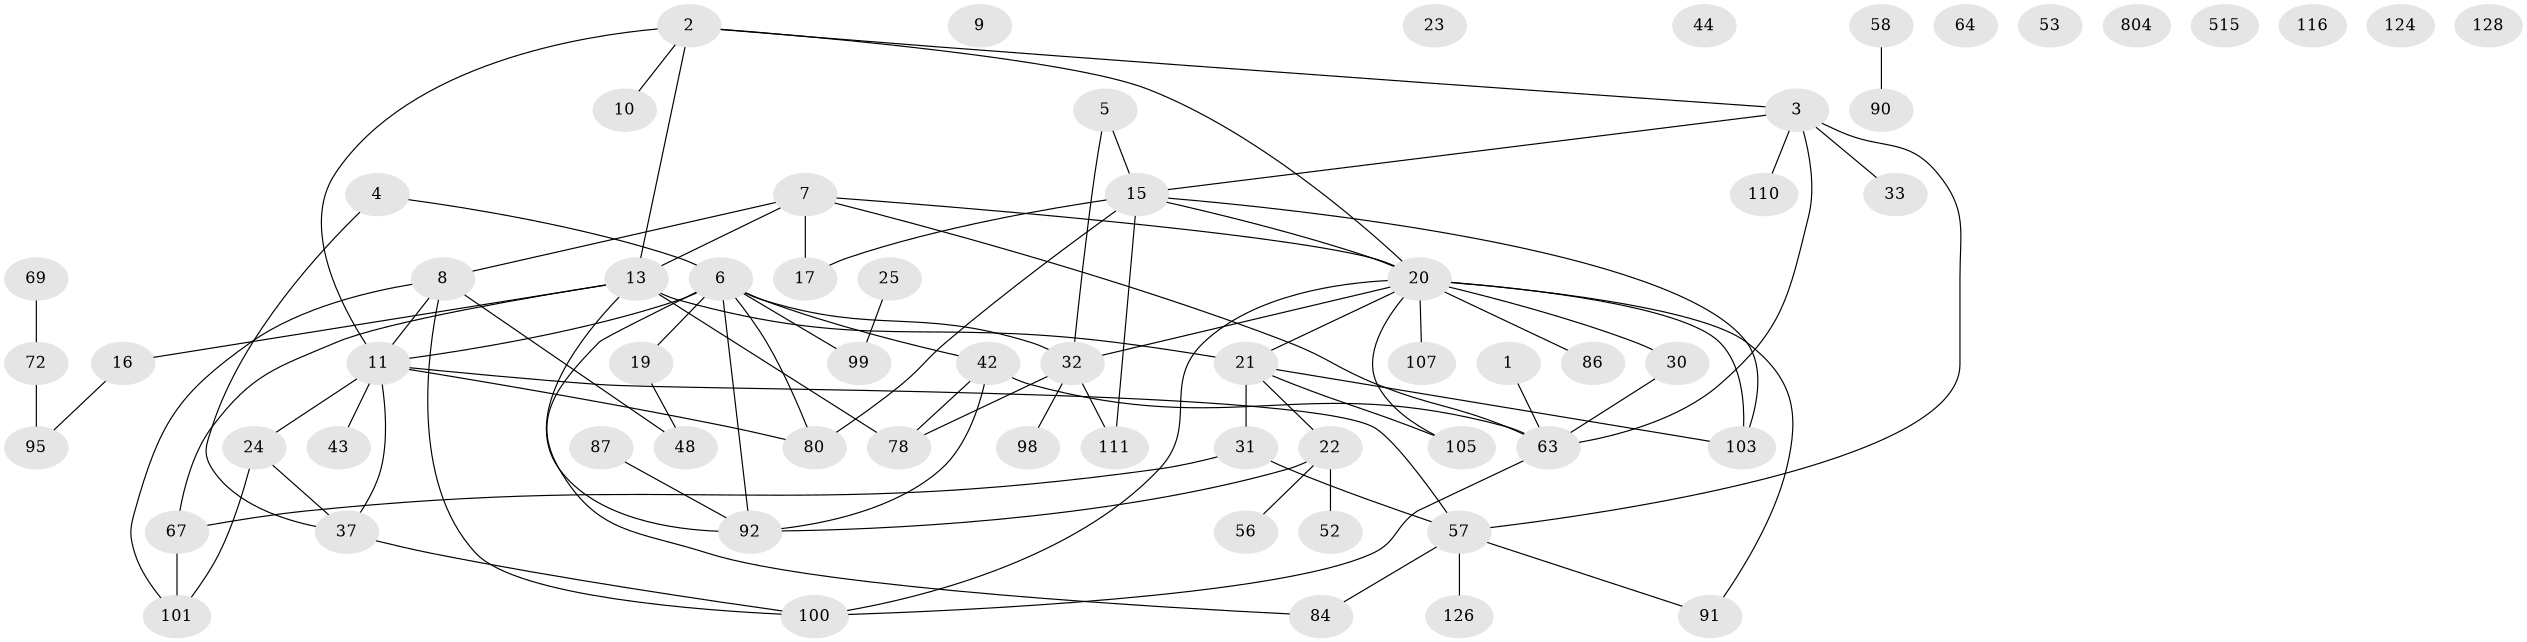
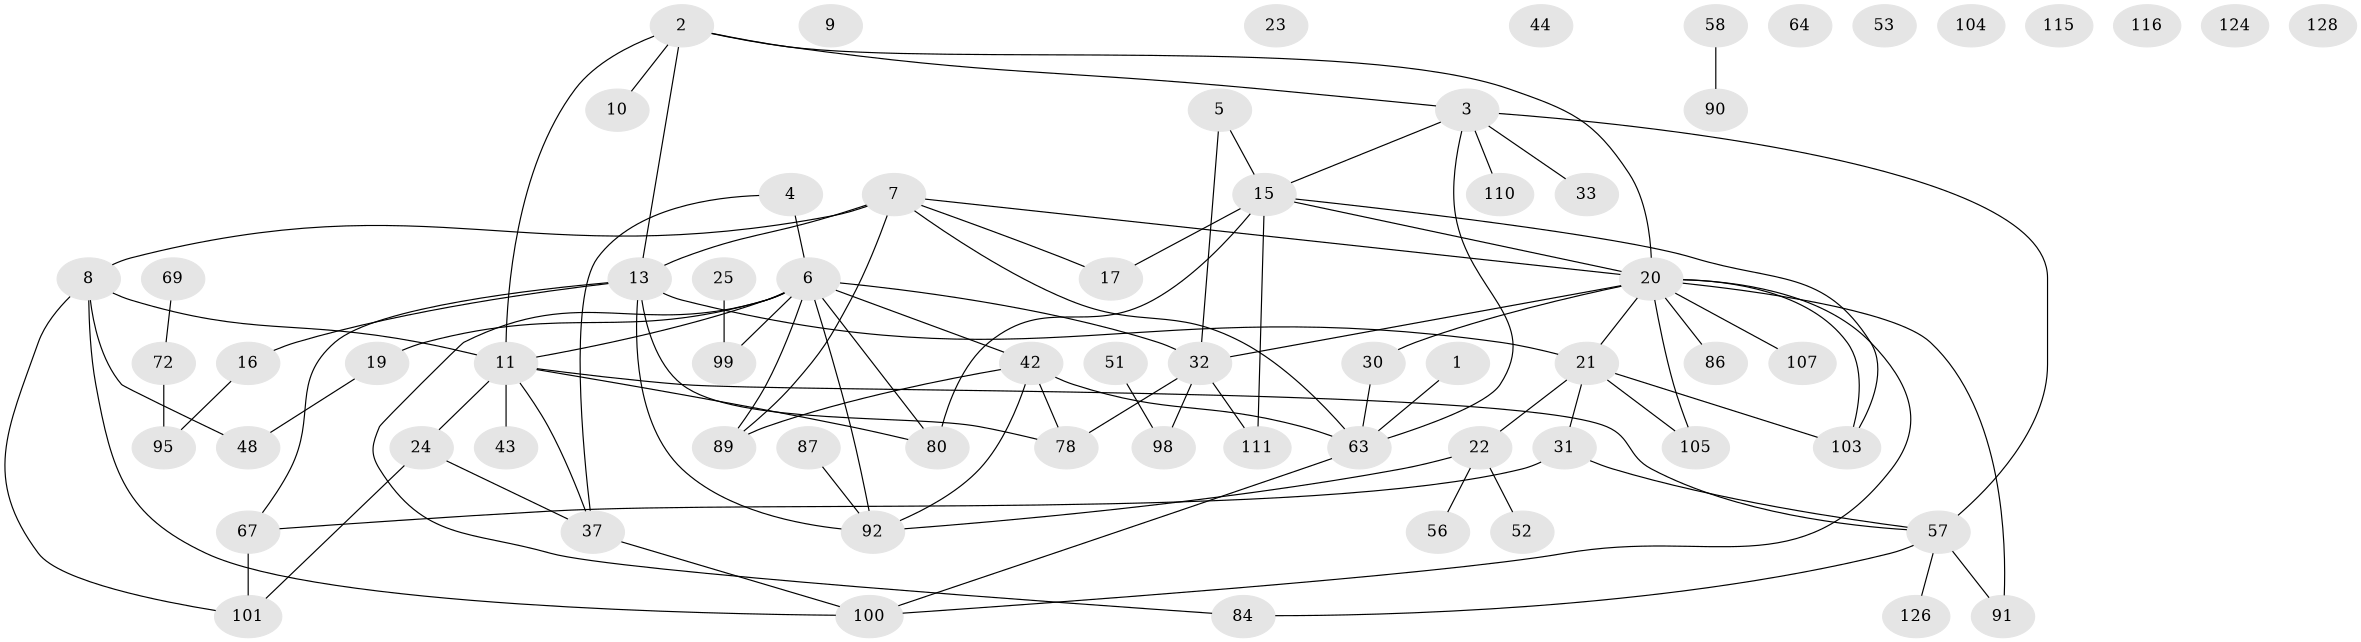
(2137, 26) -> (1971, 26)
(2225, 26) -> (2059, 26)
none -> (1116, 363)
none -> (724, 448)
